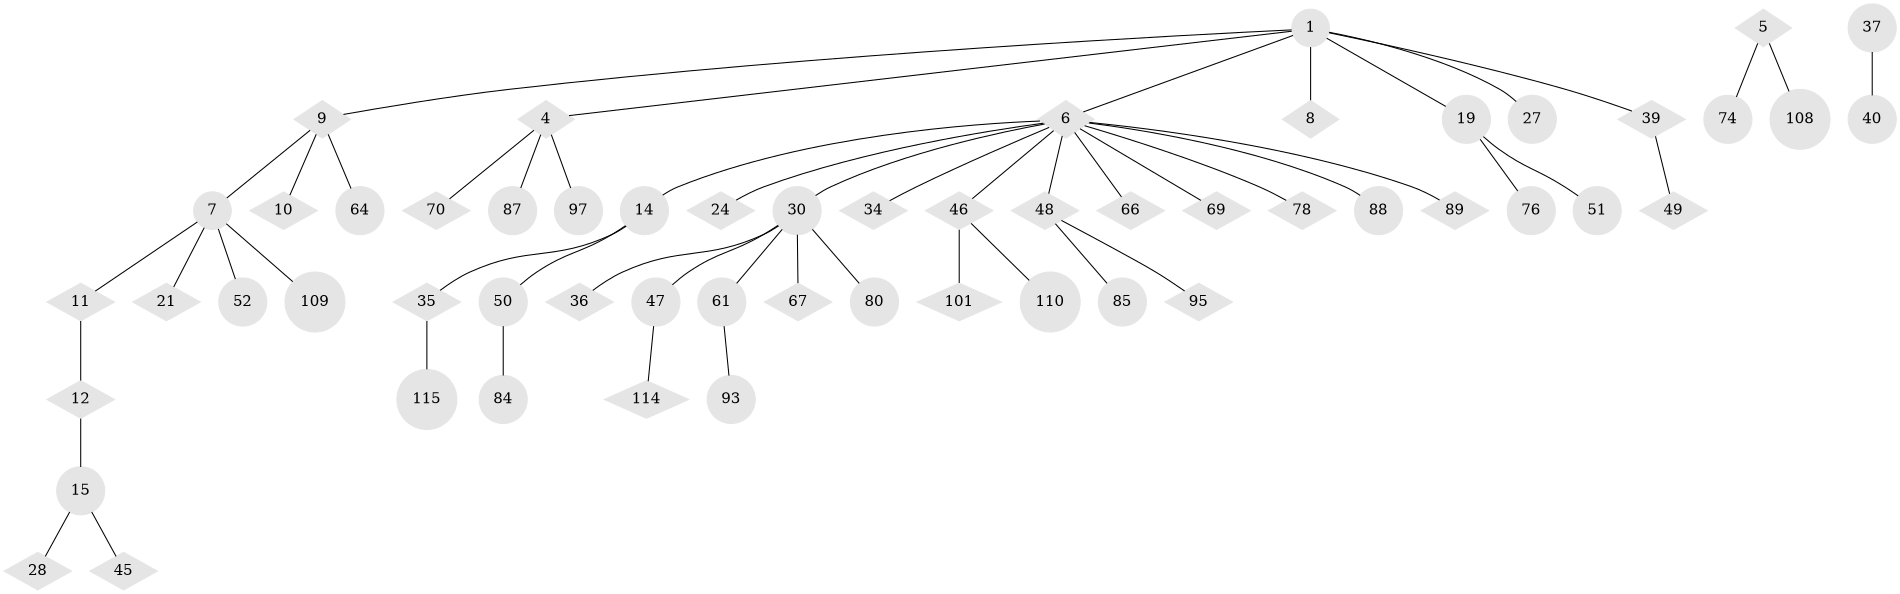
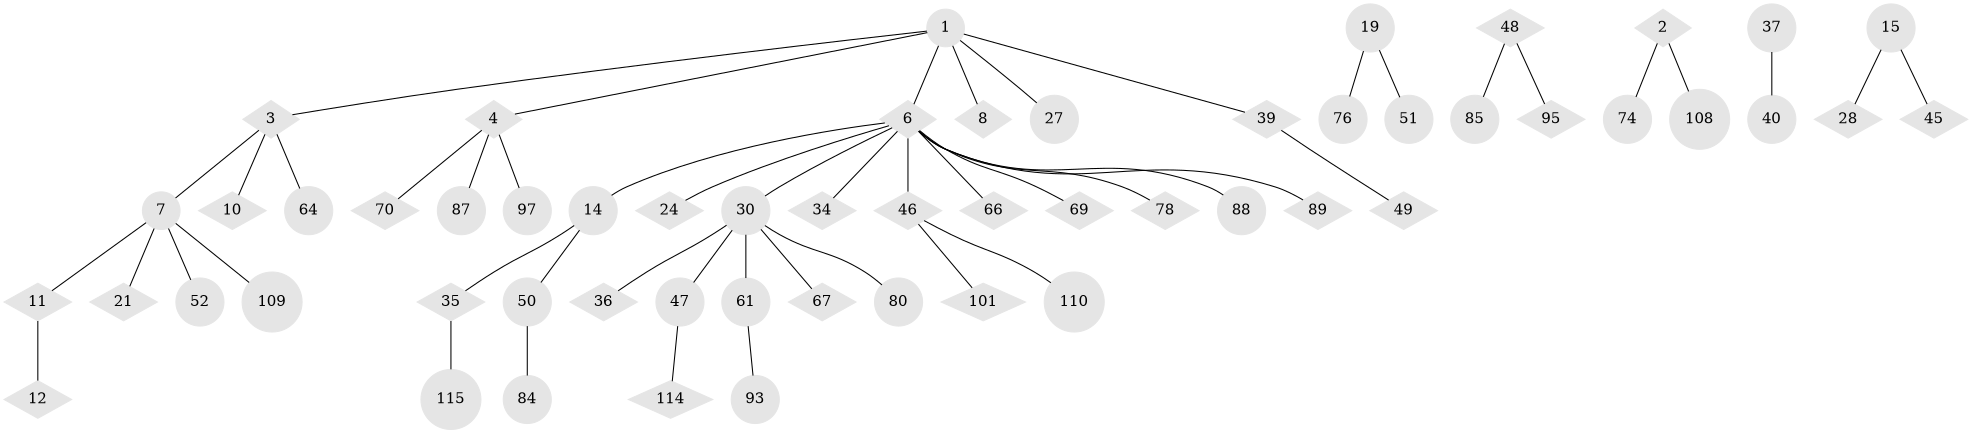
(1763, 28) -> (1663, 28)
(1386, 72) -> none
(322, 119) -> (271, 119)
(1055, 165) -> none
(81, 443) -> none
